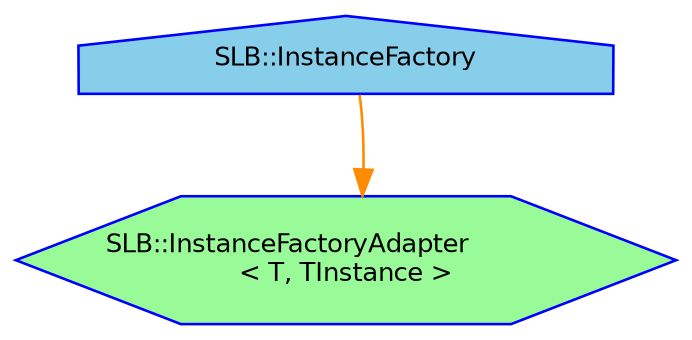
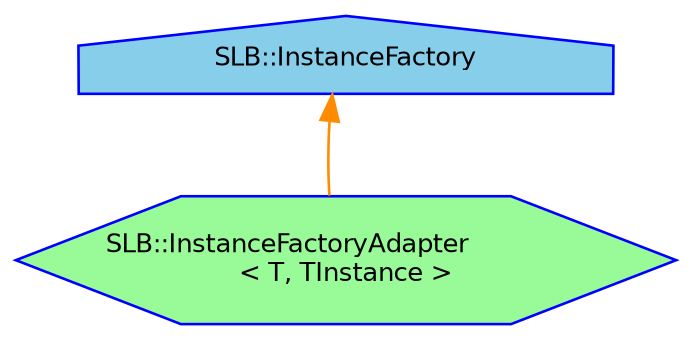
(363, 132) -> (328, 158)
